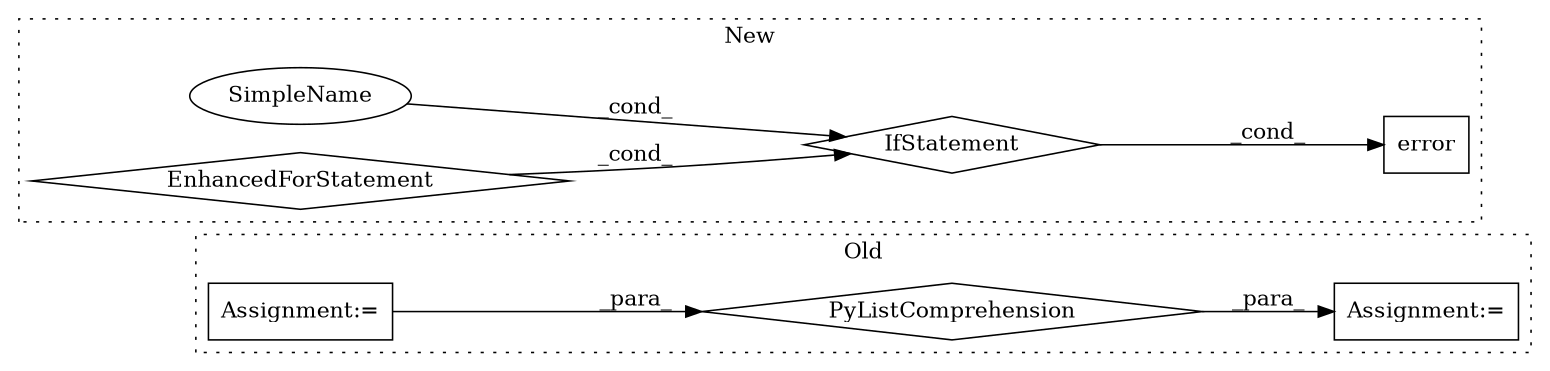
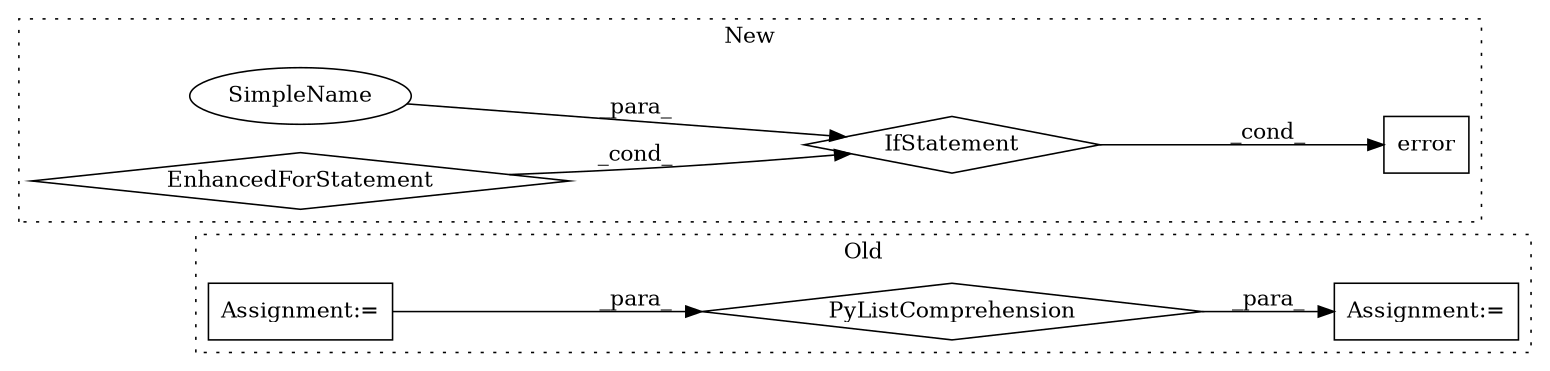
(636, 108) -> (636, 108)
